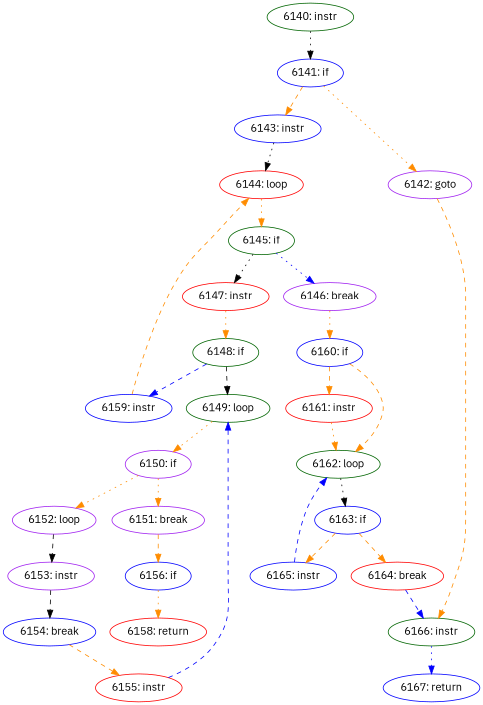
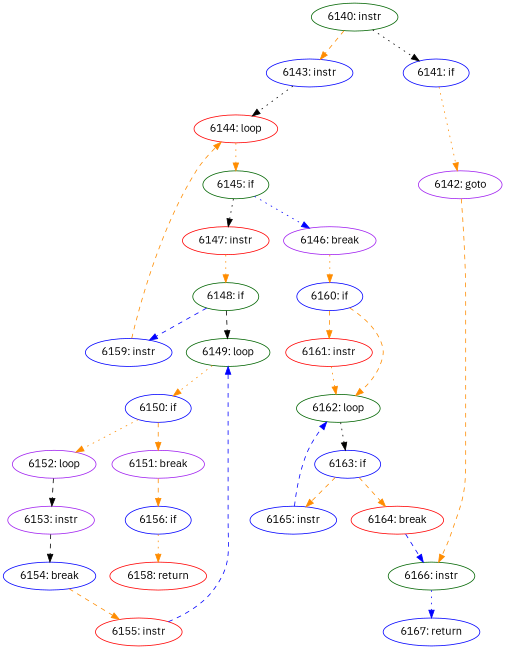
(296, 97) -> (335, 42)
(158, 464) -> (158, 408)
(158, 488) -> (158, 433)
